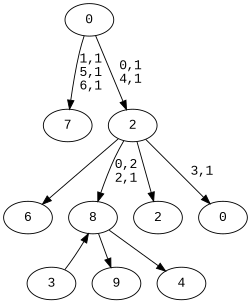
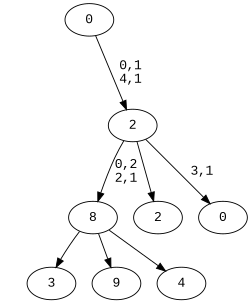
(68, 125) -> none
(28, 218) -> none
(75, 256) -> (70, 245)
